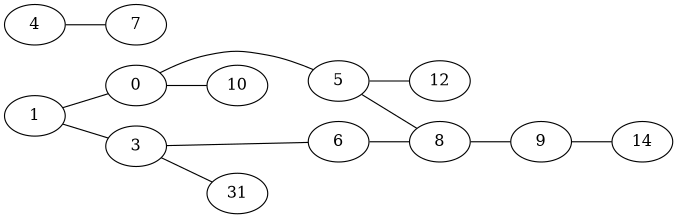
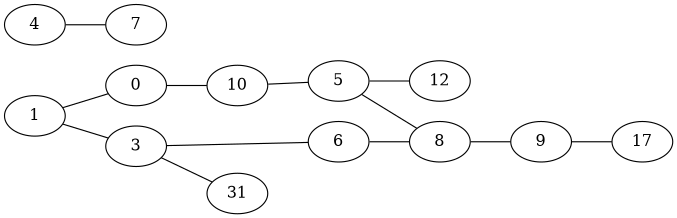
(236, 51) -> (288, 83)
(642, 142) -> (642, 142)
